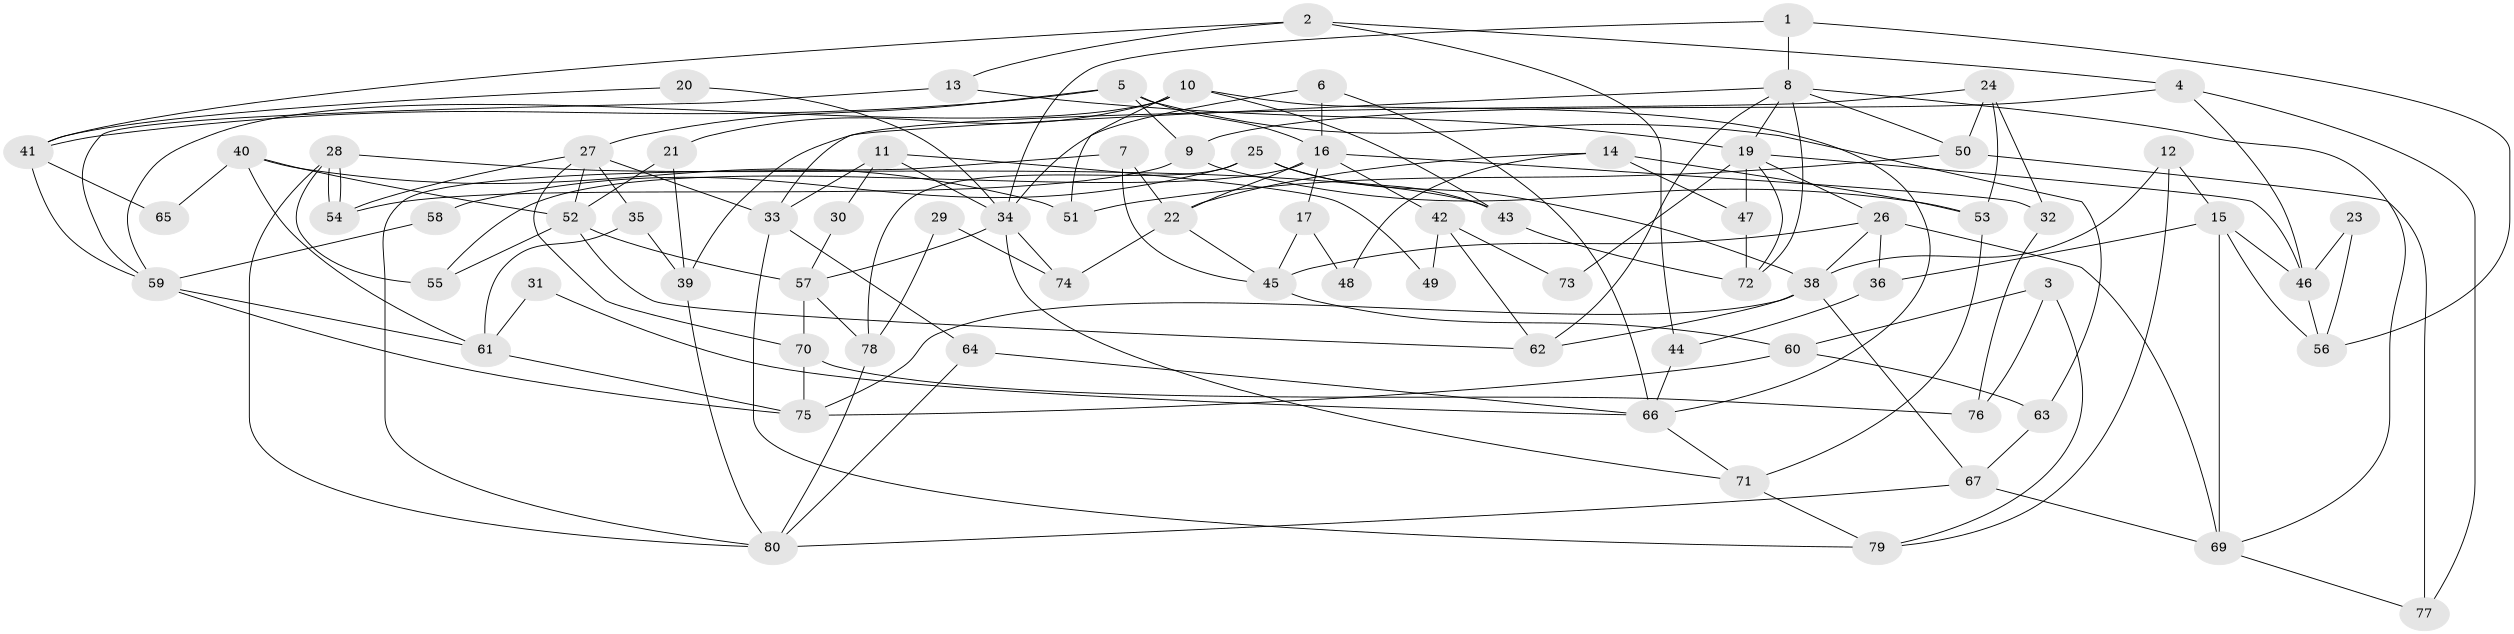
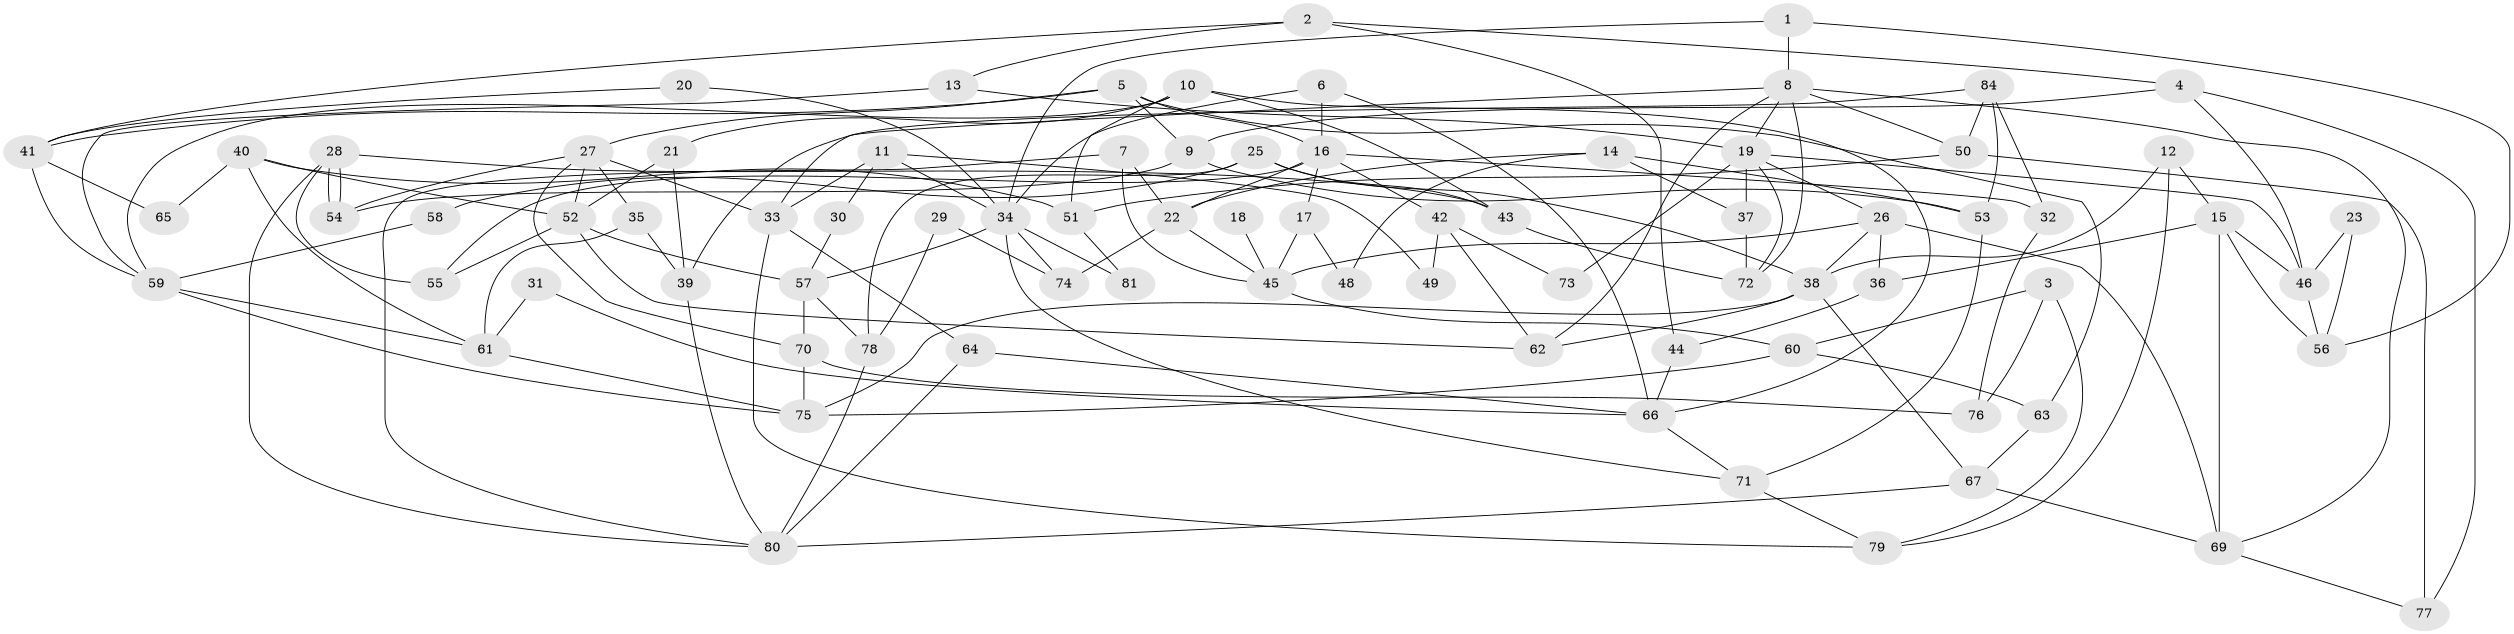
(1989, 86) -> (1989, 86)
none -> (1238, 218)
(1746, 218) -> (1746, 218)
none -> (1130, 284)
